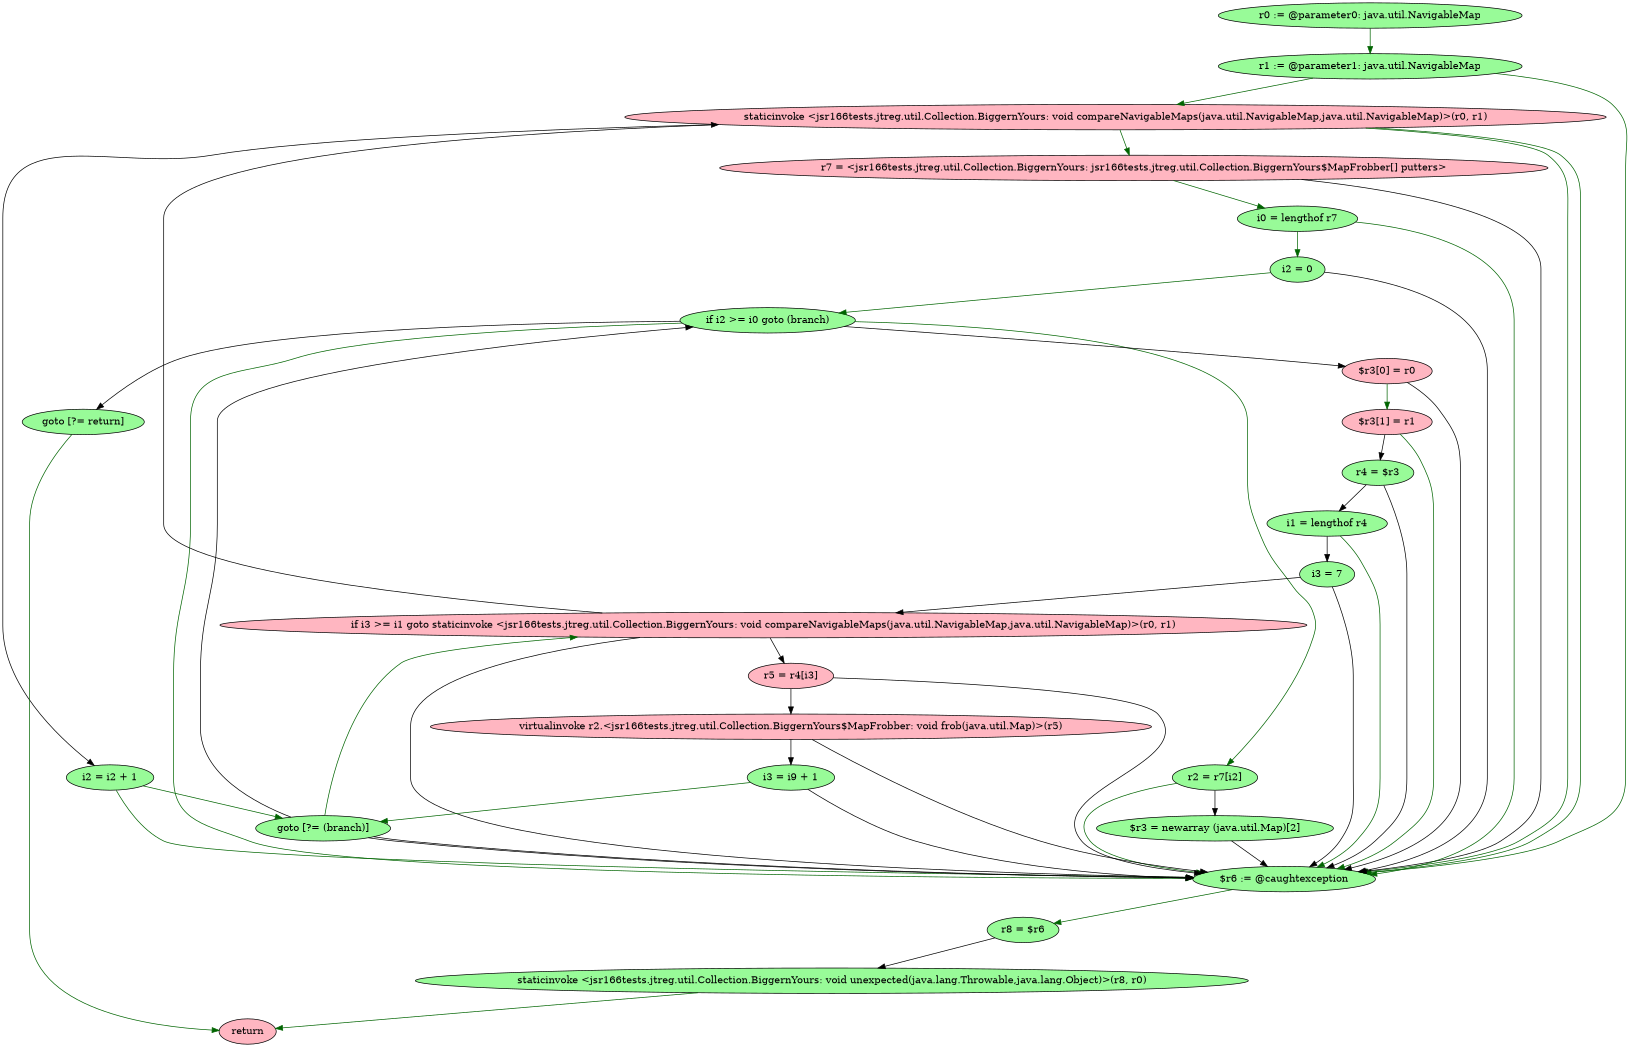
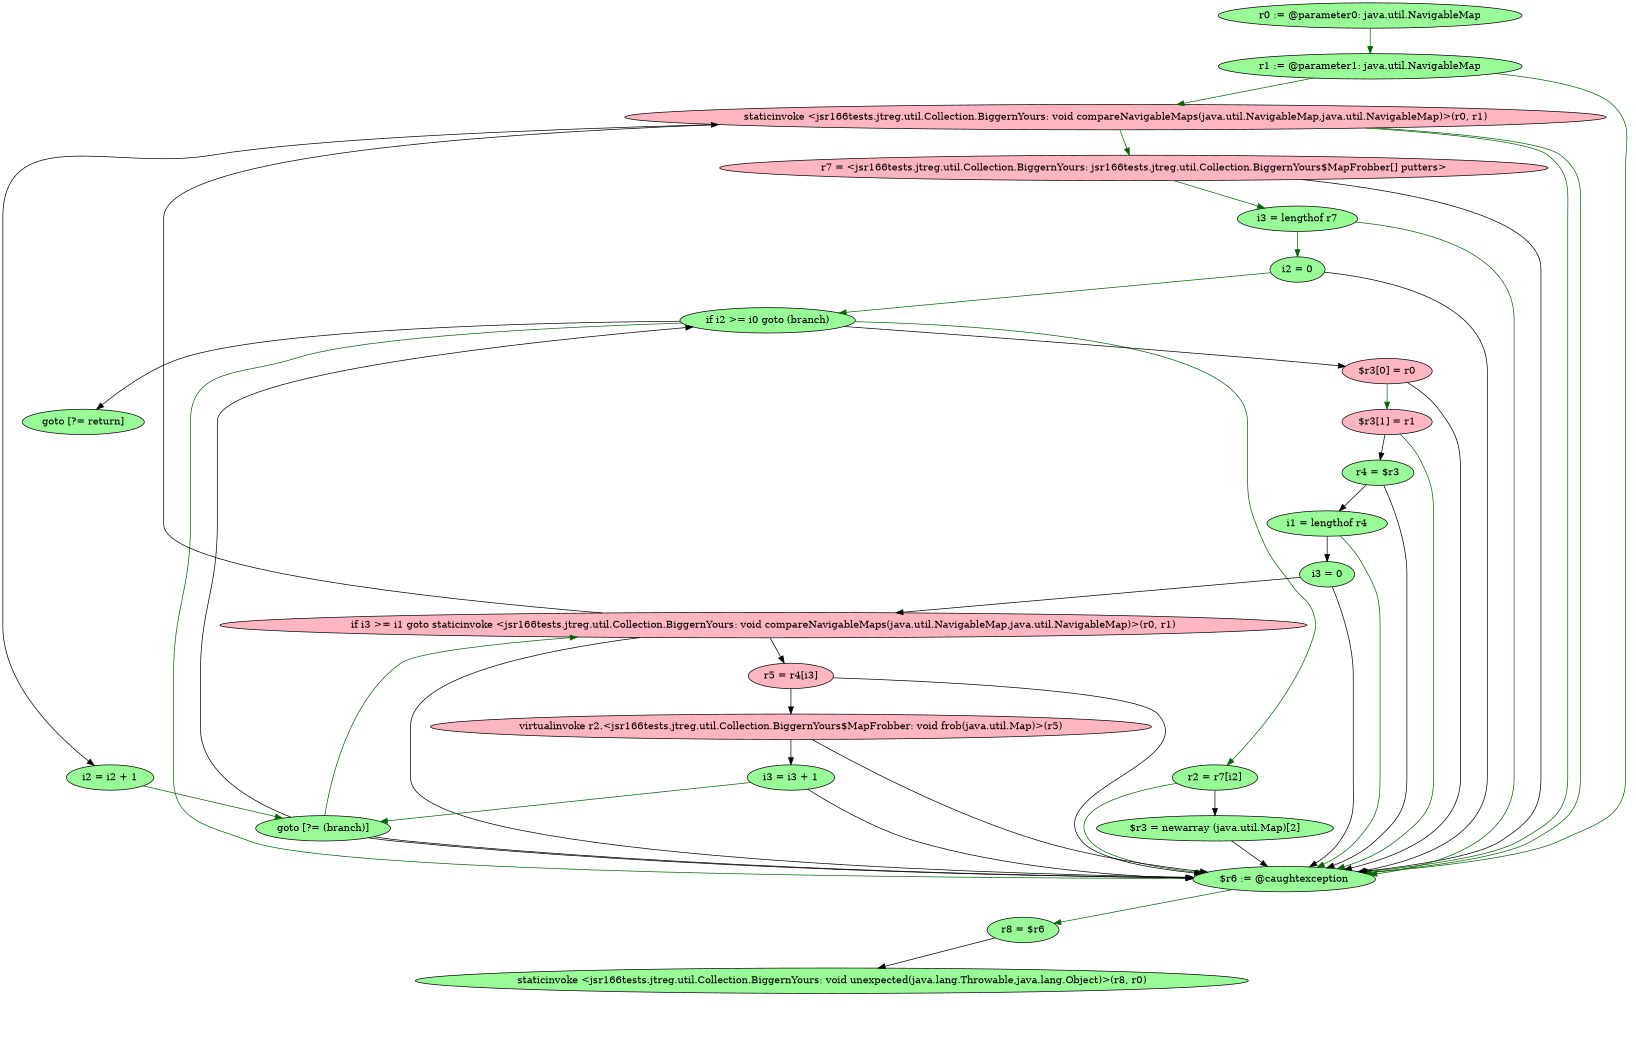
(1298, 219) -> (1298, 219)
(1327, 574) -> (1327, 574)
(791, 778) -> (791, 778)
(639, 867) -> none
(248, 1032) -> none
